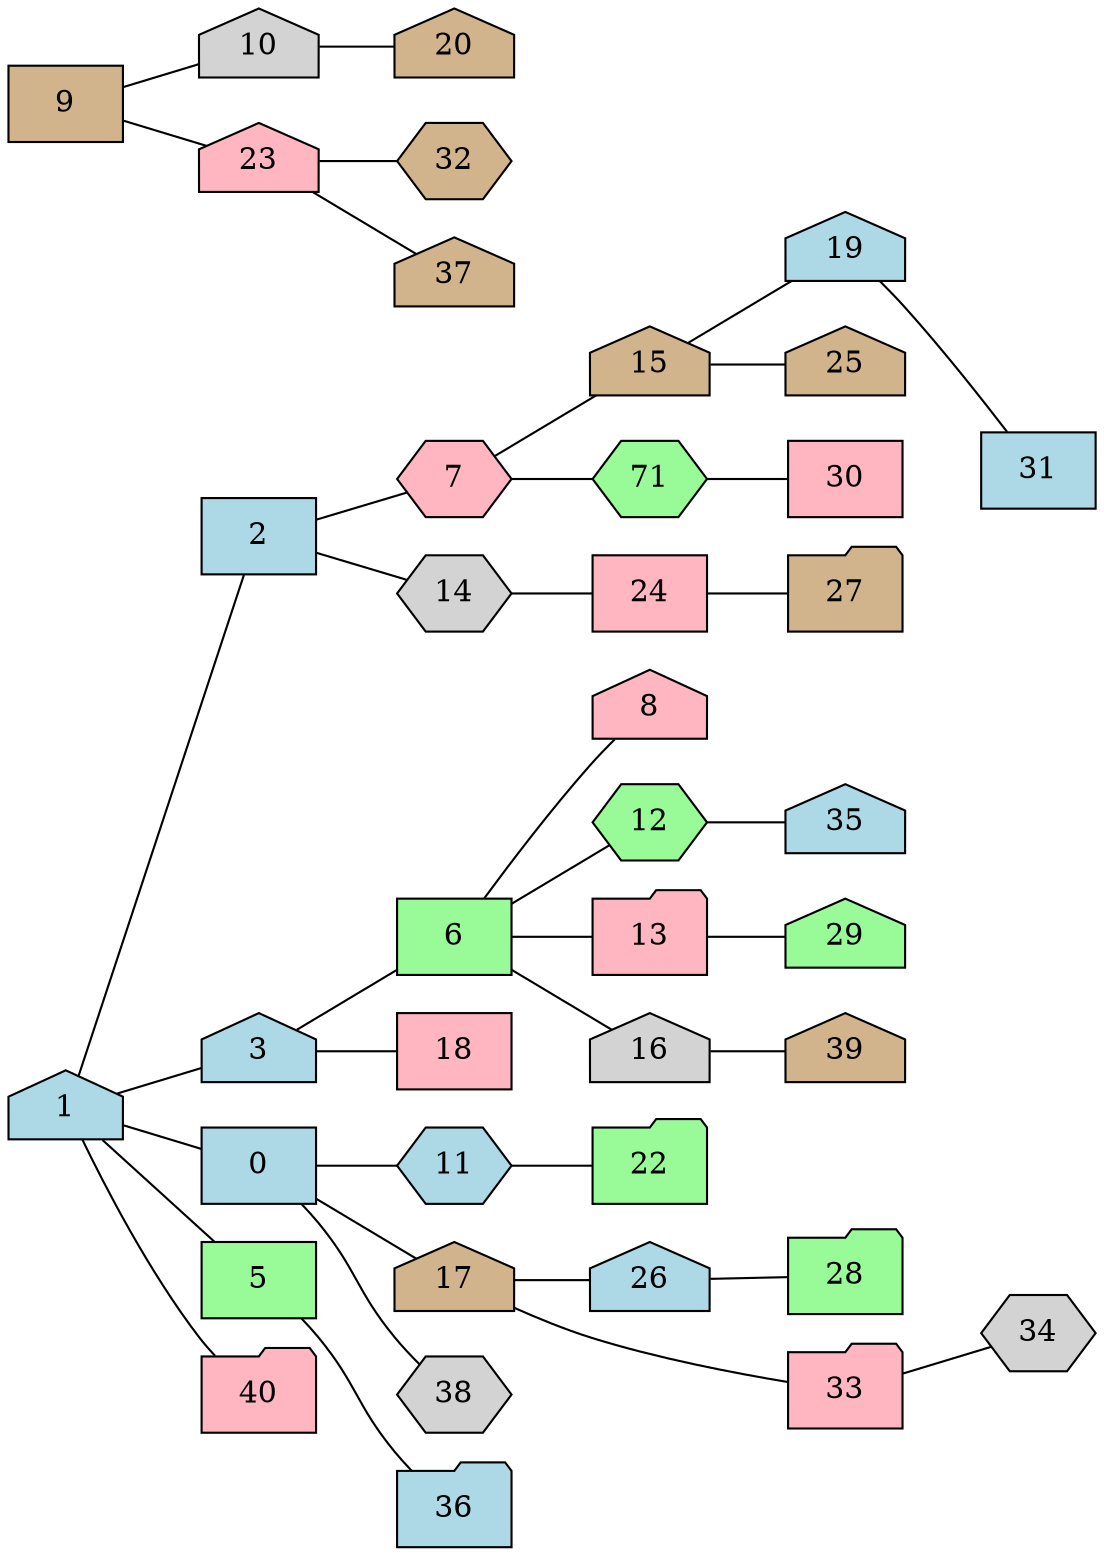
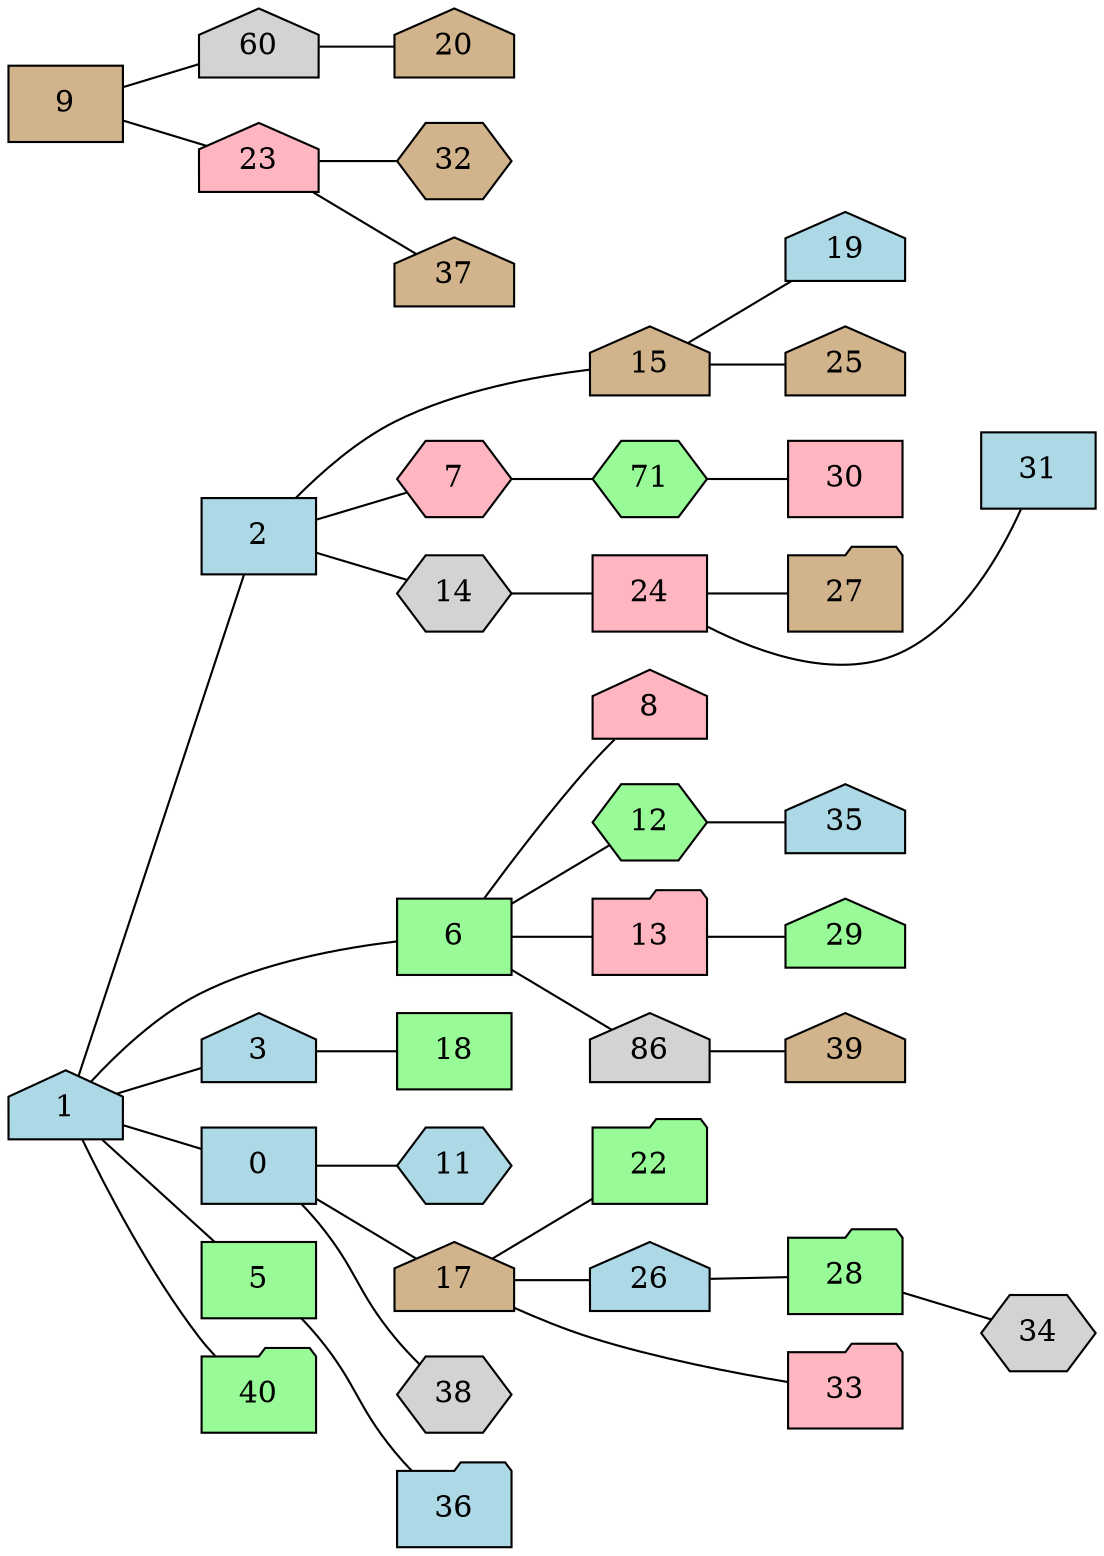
(259, 47) -> (259, 47)
(946, 355) -> (896, 654)
(546, 426) -> (430, 406)
(347, 1000) -> (229, 981)
(454, 1051) -> (454, 1051)
(650, 1051) -> (650, 1051)
(552, 1166) -> (542, 1229)
(947, 1360) -> (947, 1306)
(259, 1395) -> (259, 1395)
